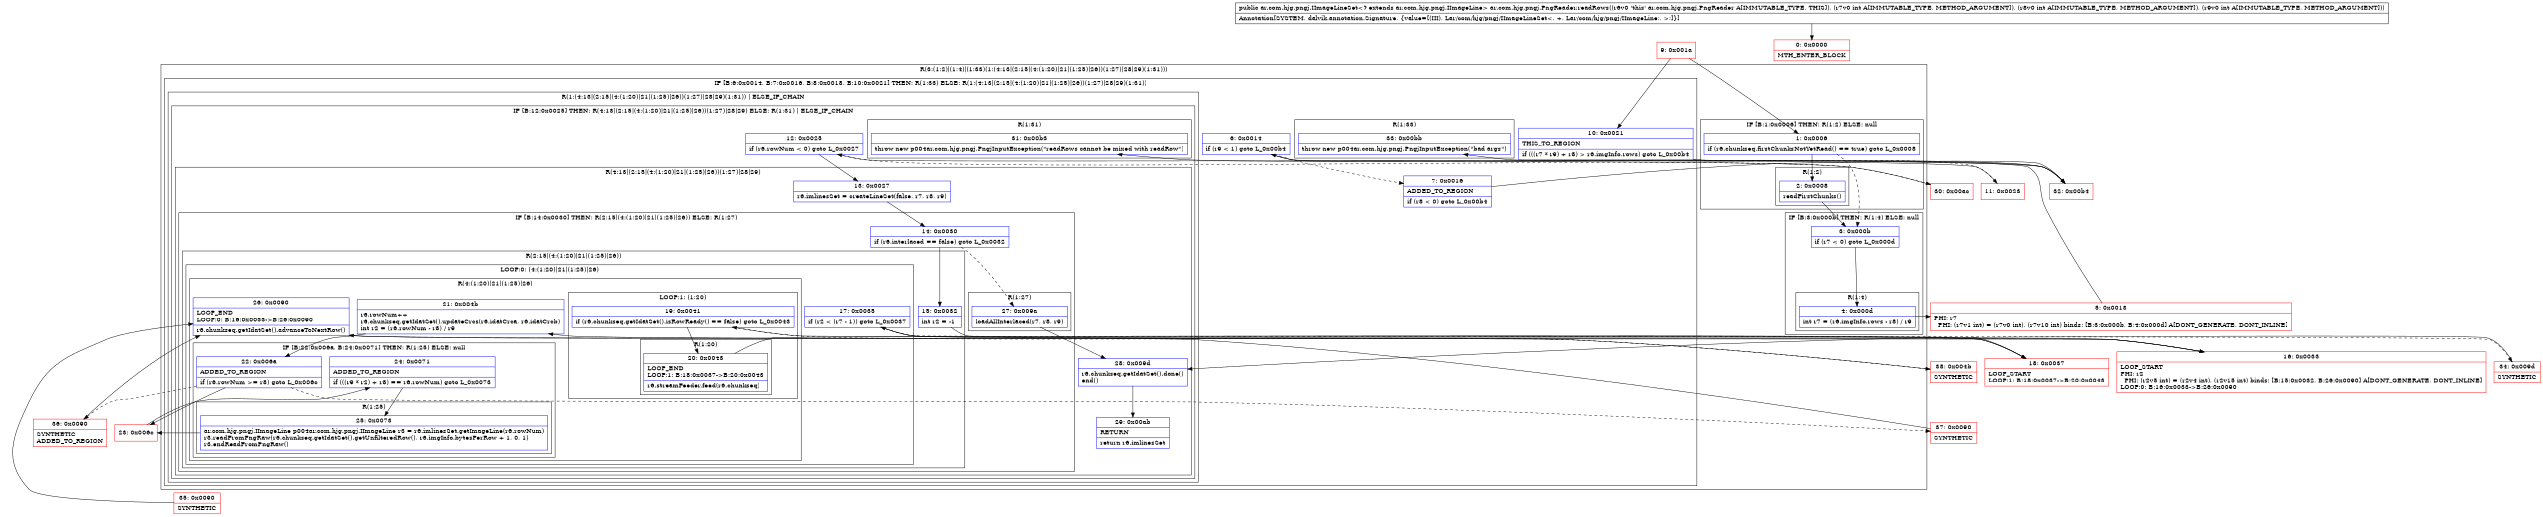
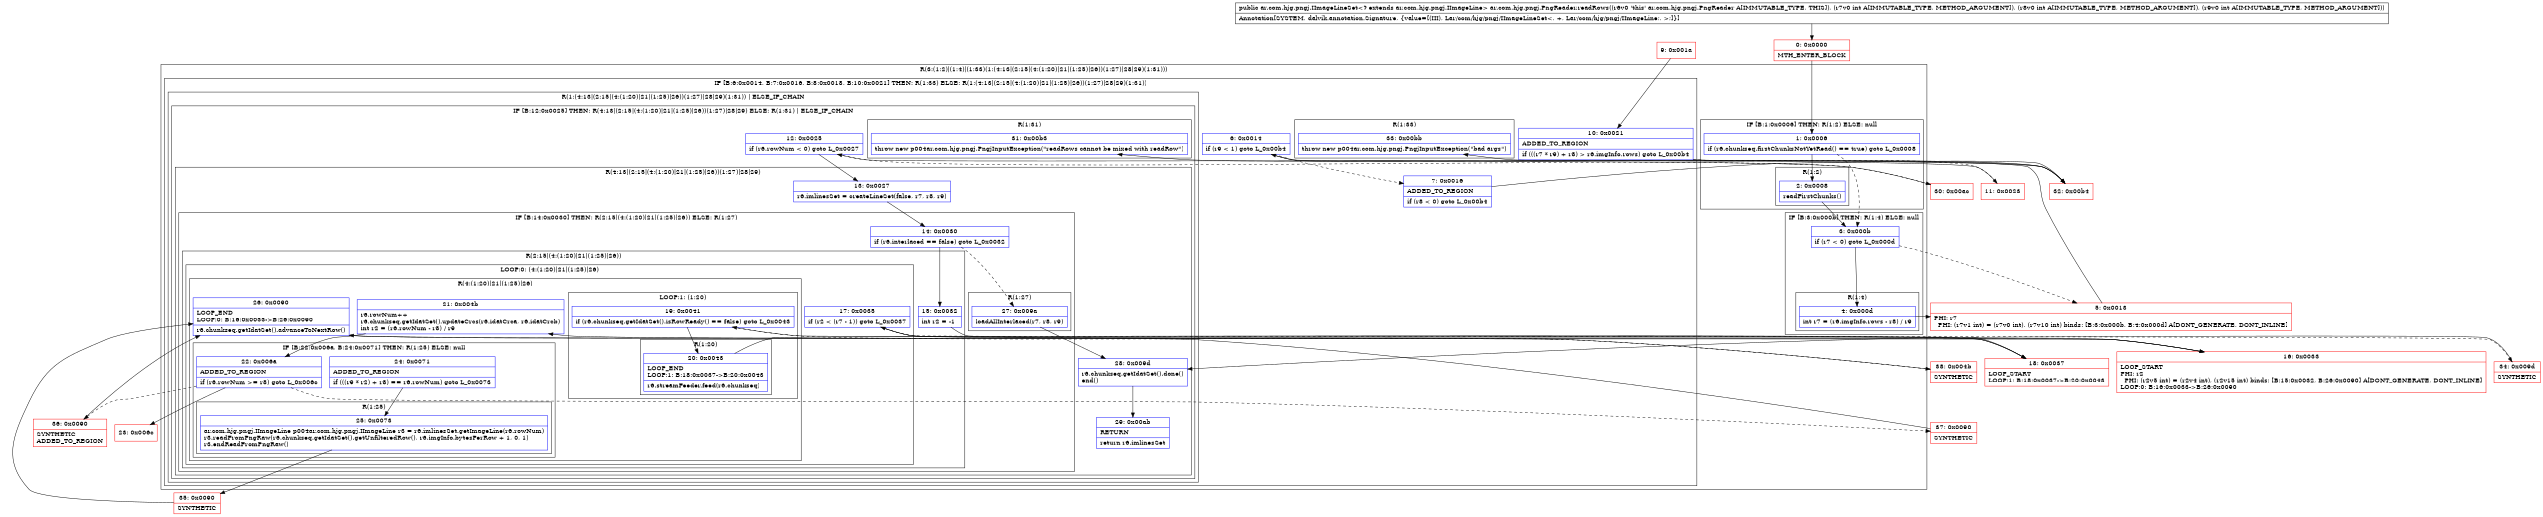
(1742, 94) -> (1812, 95)
(1552, 144) -> (1556, 144)
none -> (1987, 271)
(254, 399) -> none
(181, 433) -> (278, 471)
